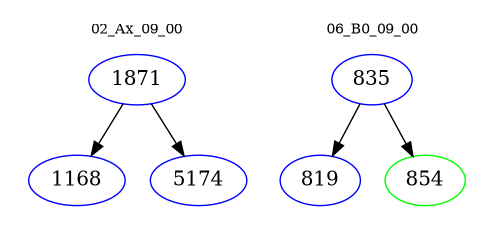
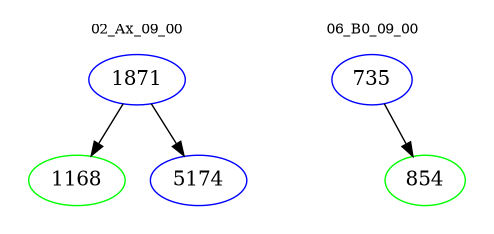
(372, 80) -> (372, 80)
(77, 180) -> (77, 180)
(320, 180) -> none
